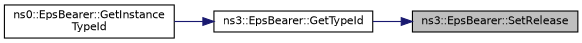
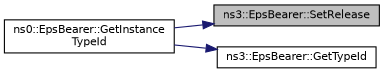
(387, 22) -> (189, 26)
